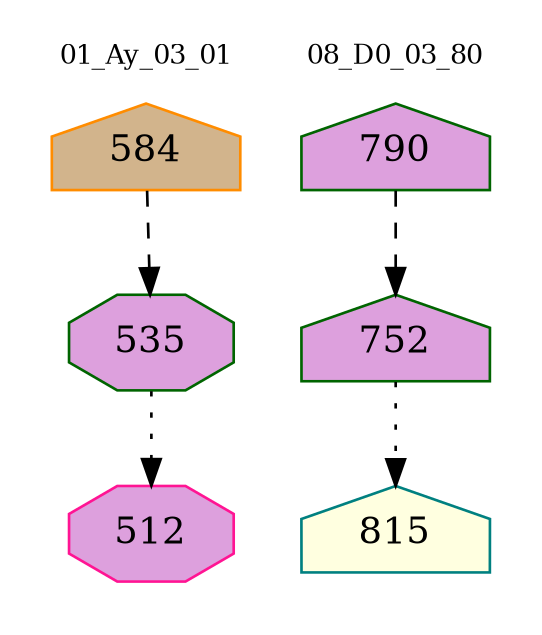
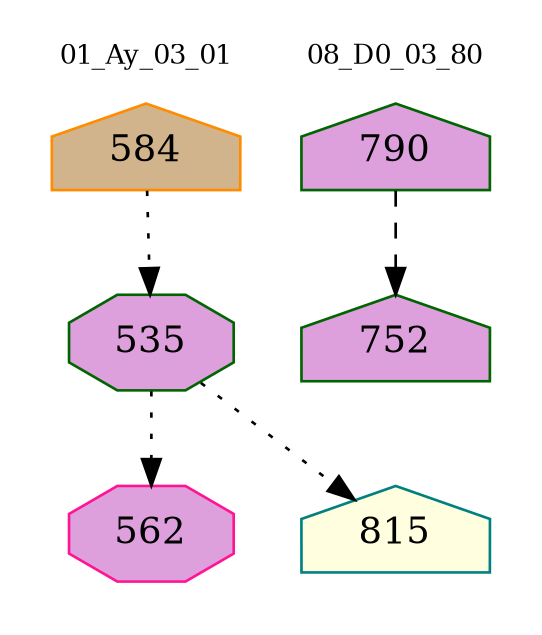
(148, 229) -> (148, 229)
(396, 420) -> (244, 416)
(151, 534) -> (151, 534)
